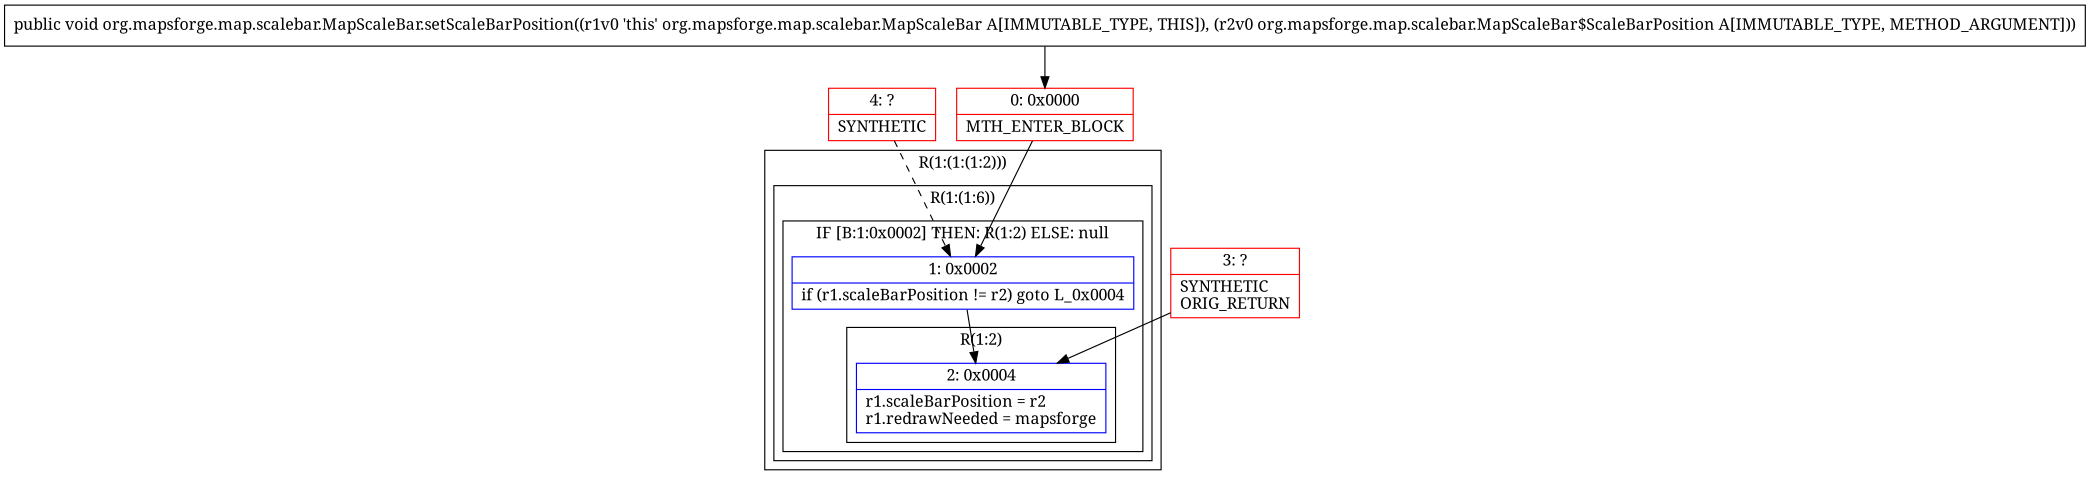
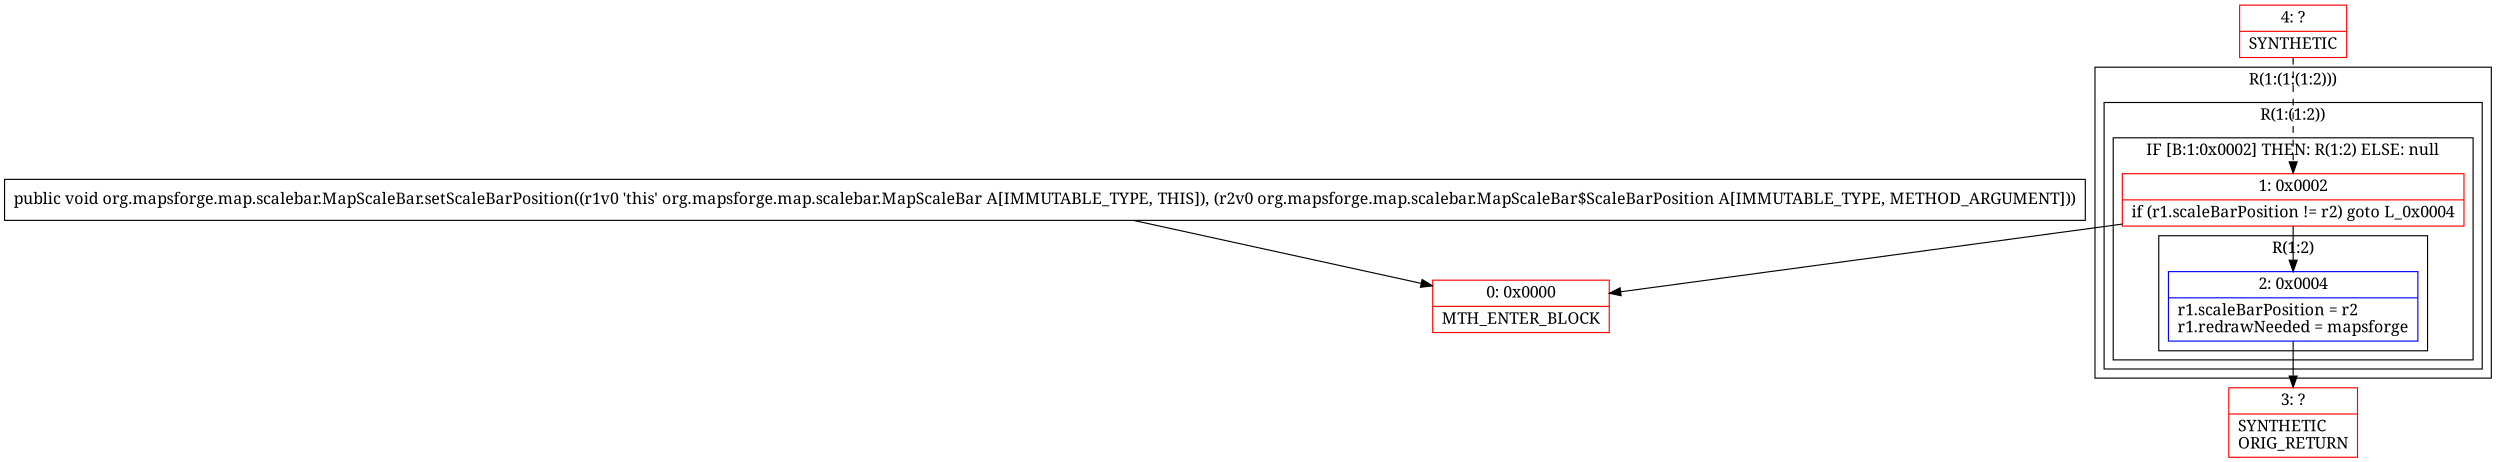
(1007, 193) -> (1872, 258)
(963, 199) -> (2293, 116)
(963, 283) -> (2293, 200)
(1124, 333) -> (2293, 359)
